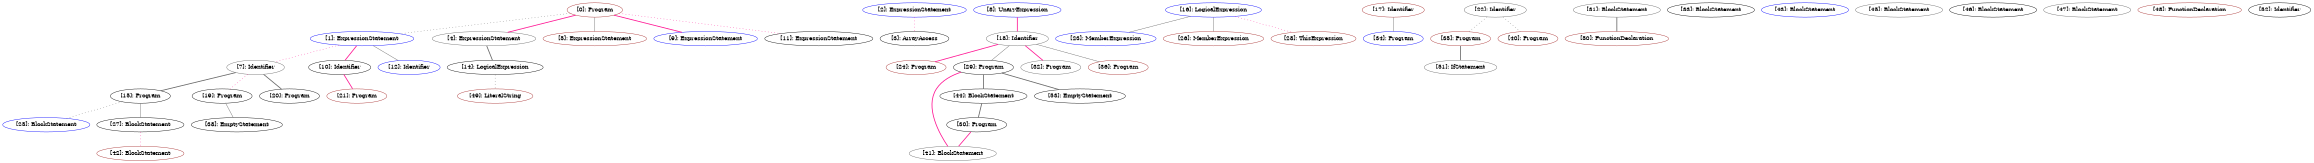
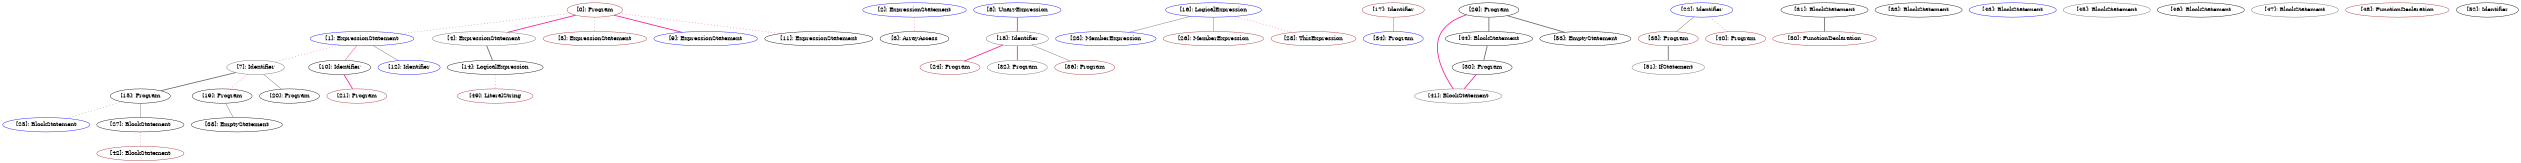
(1495, 10) -> (1702, 10)
(1617, 10) -> (1825, 10)
(595, 24) -> (595, 24)
(1478, 24) -> (1685, 24)
(351, 53) -> (351, 53)
(1000, 53) -> none
(273, 82) -> (273, 82)
